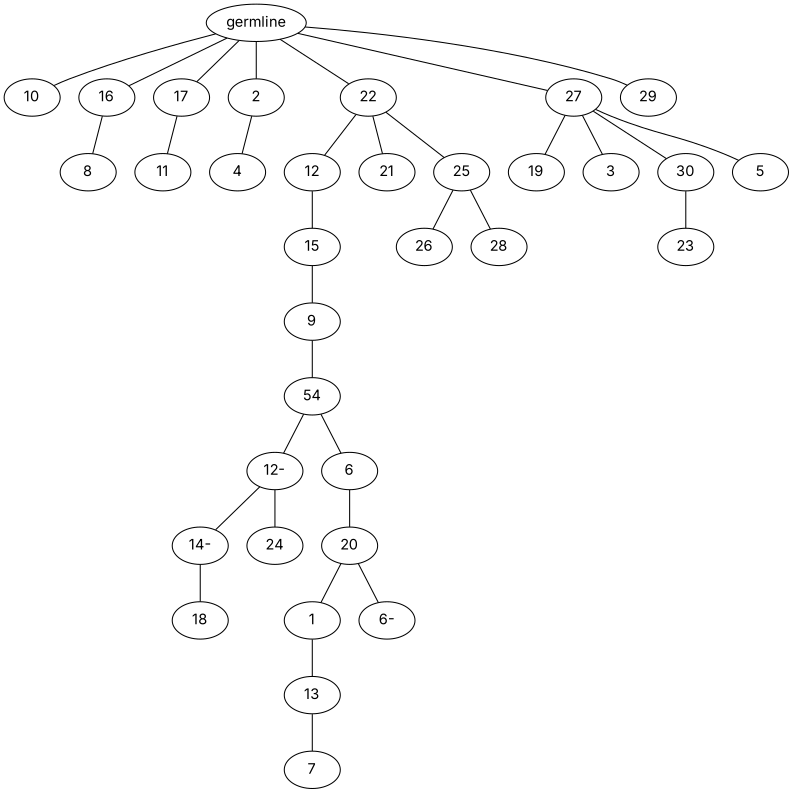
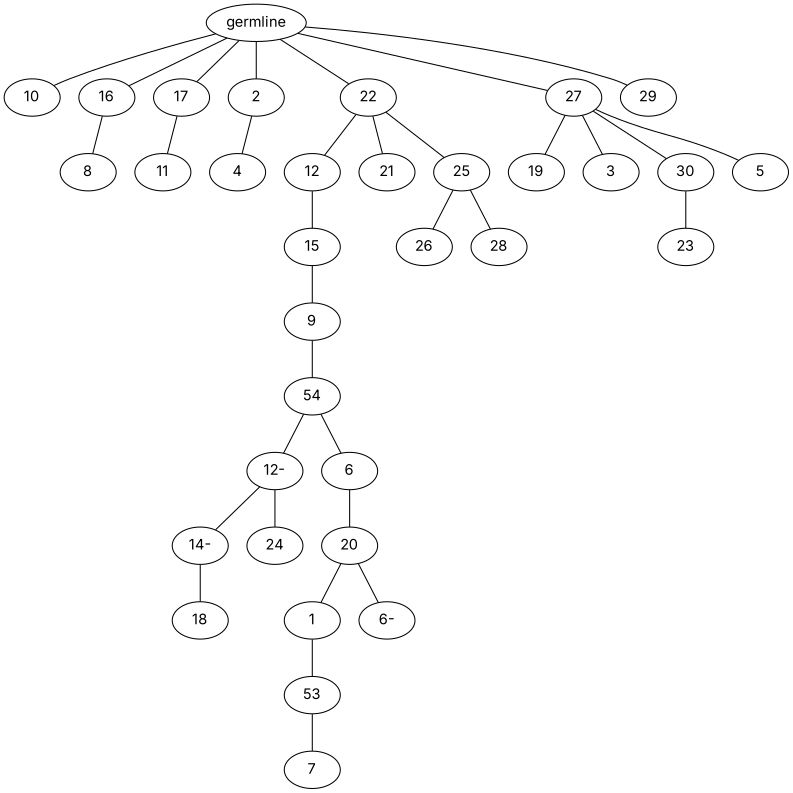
(312, 695) -> (312, 695)
